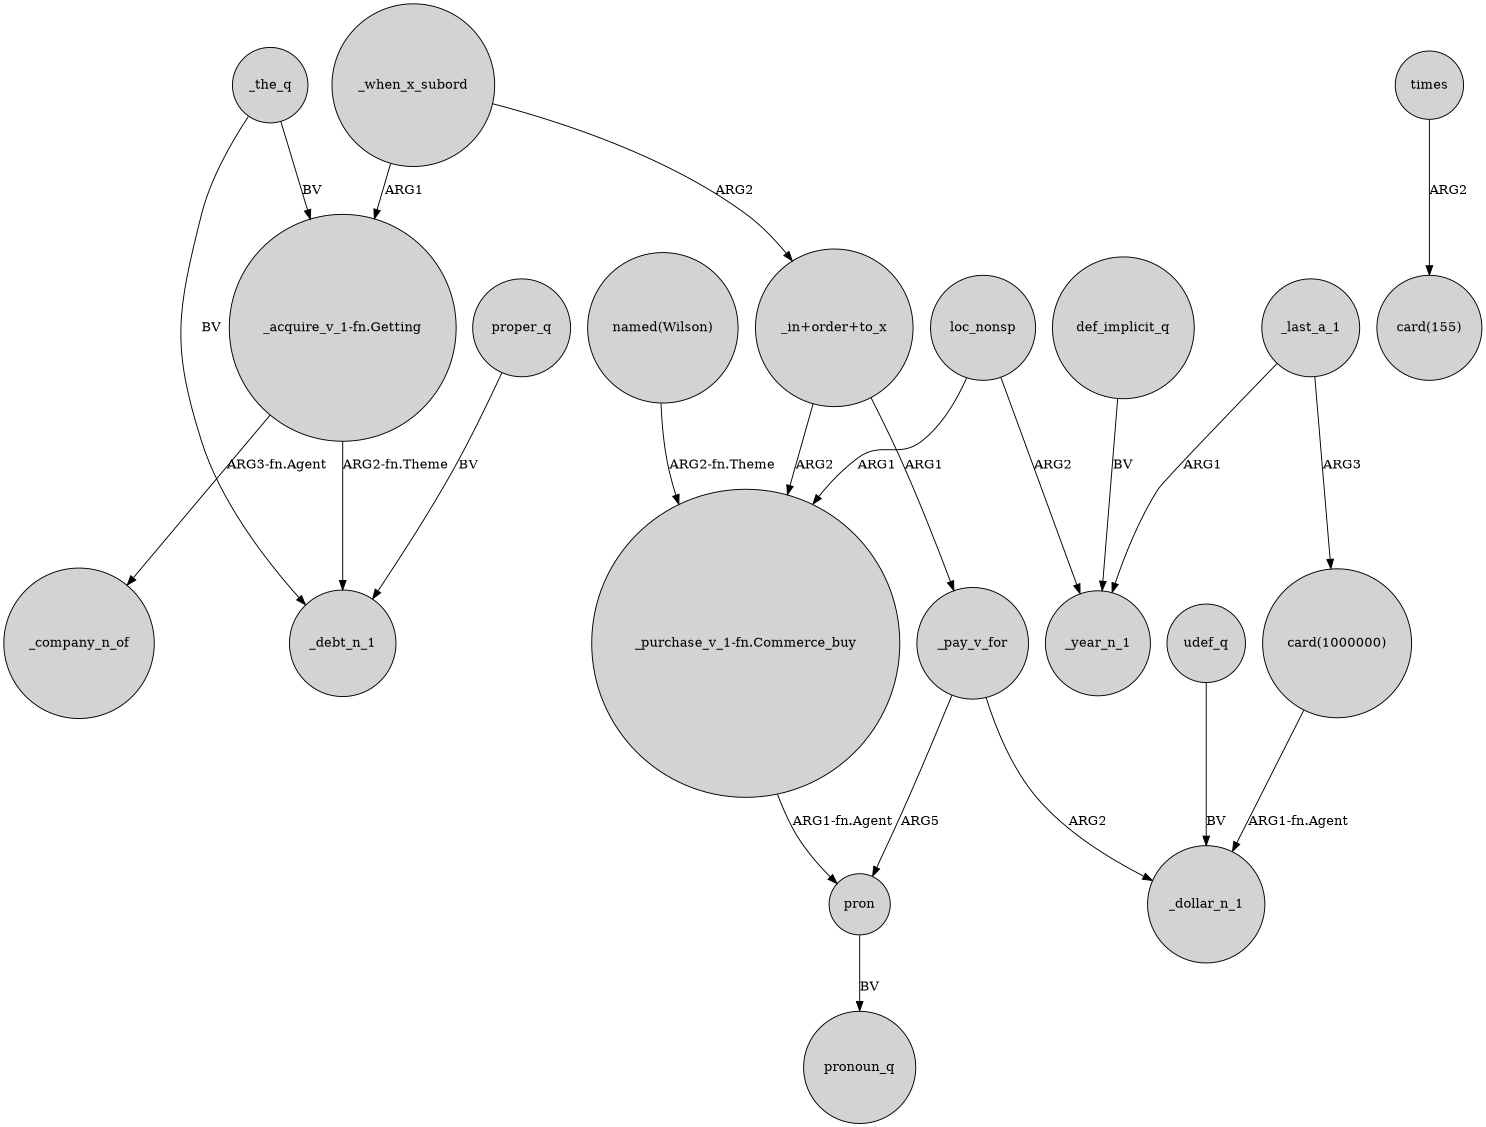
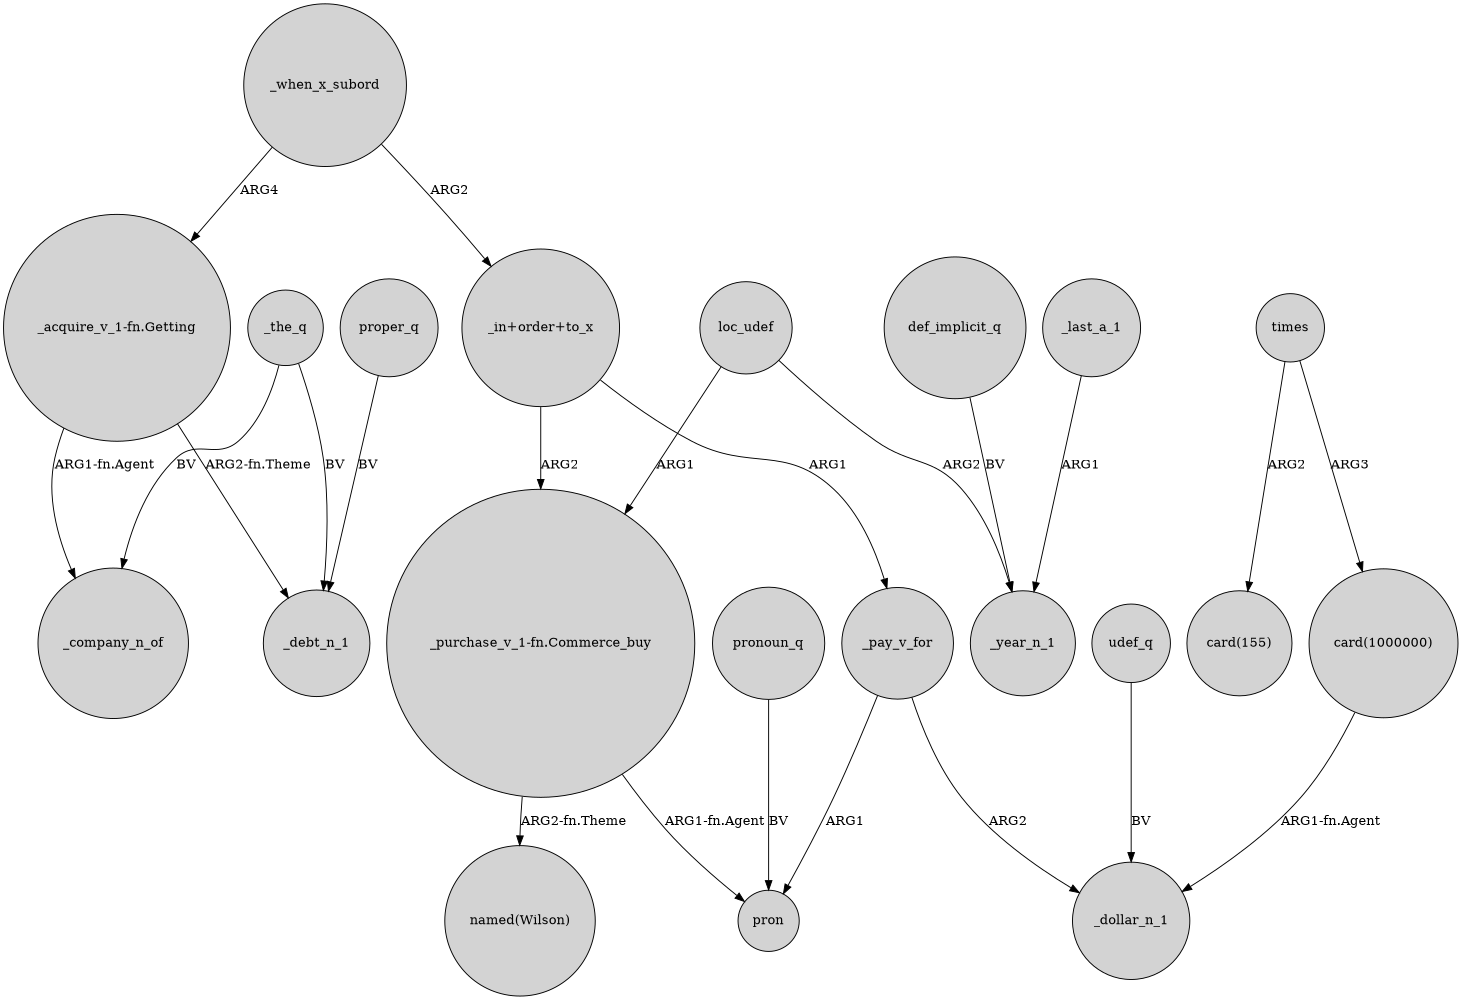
(294, 166) -> (187, 451)
(404, 191) -> (260, 191)
(983, 328) -> (746, 328)
(665, 450) -> (521, 816)
(277, 465) -> (105, 465)
(1322, 468) -> (1330, 462)
(920, 822) -> (845, 822)
(860, 968) -> (769, 790)
